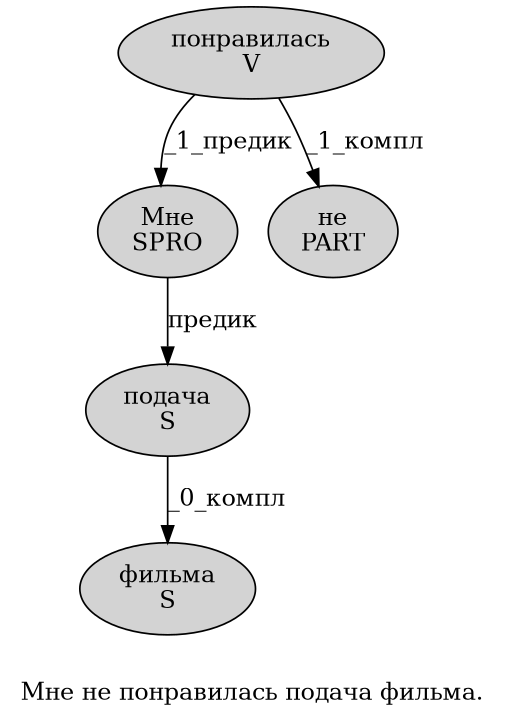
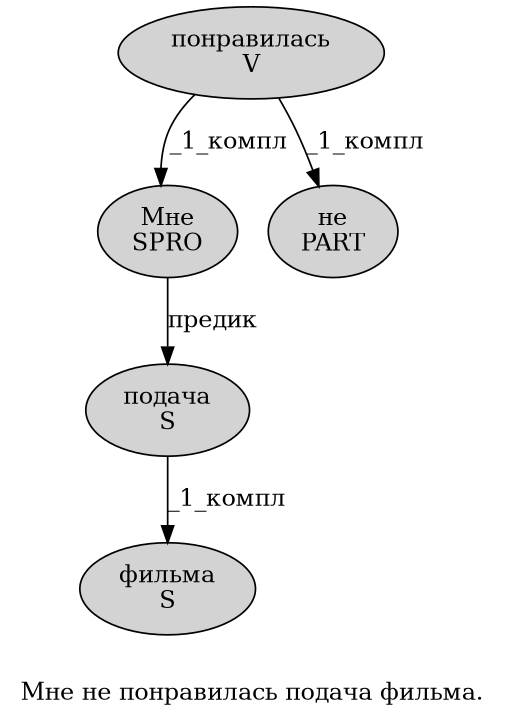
(229, 142) -> (229, 142)
(227, 499) -> (227, 499)
